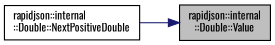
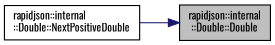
(225, 23) -> (225, 23)
